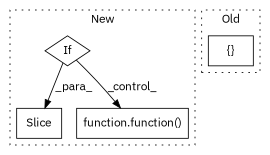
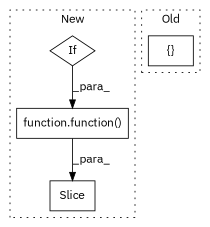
(56, 82) -> (72, 155)
(132, 87) -> (92, 87)
